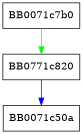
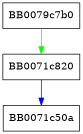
(41, 16) -> (41, 16)
(41, 67) -> (41, 67)
